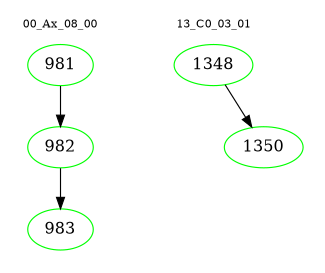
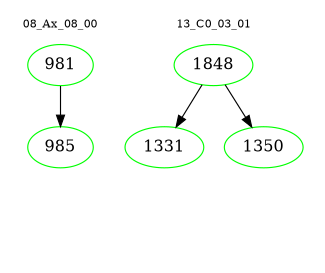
(61, 25) -> (61, 25)
(213, 65) -> (213, 65)
(61, 147) -> (61, 147)
none -> (164, 147)
(61, 229) -> none
